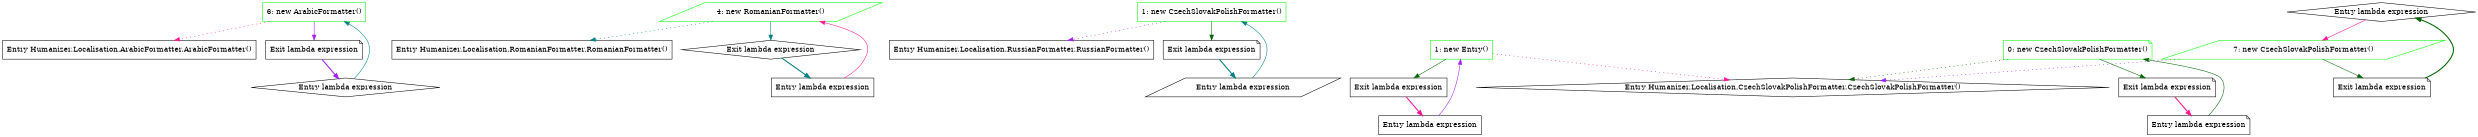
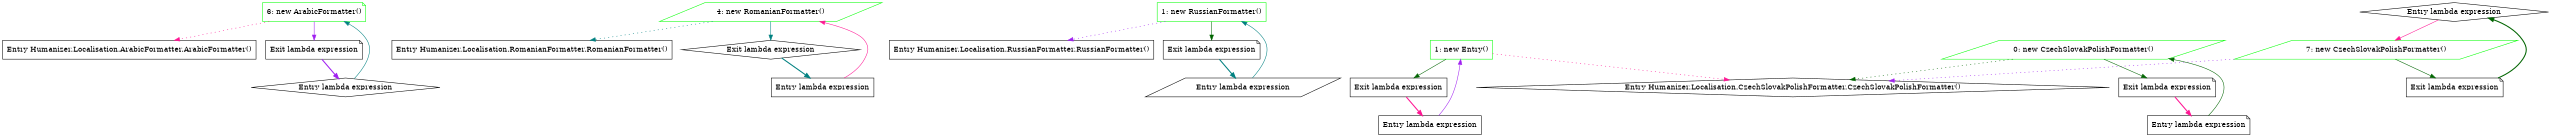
(314, 12) -> (314, 12)
(1212, 12) -> (1212, 12)
(2078, 50) -> (2083, 50)
